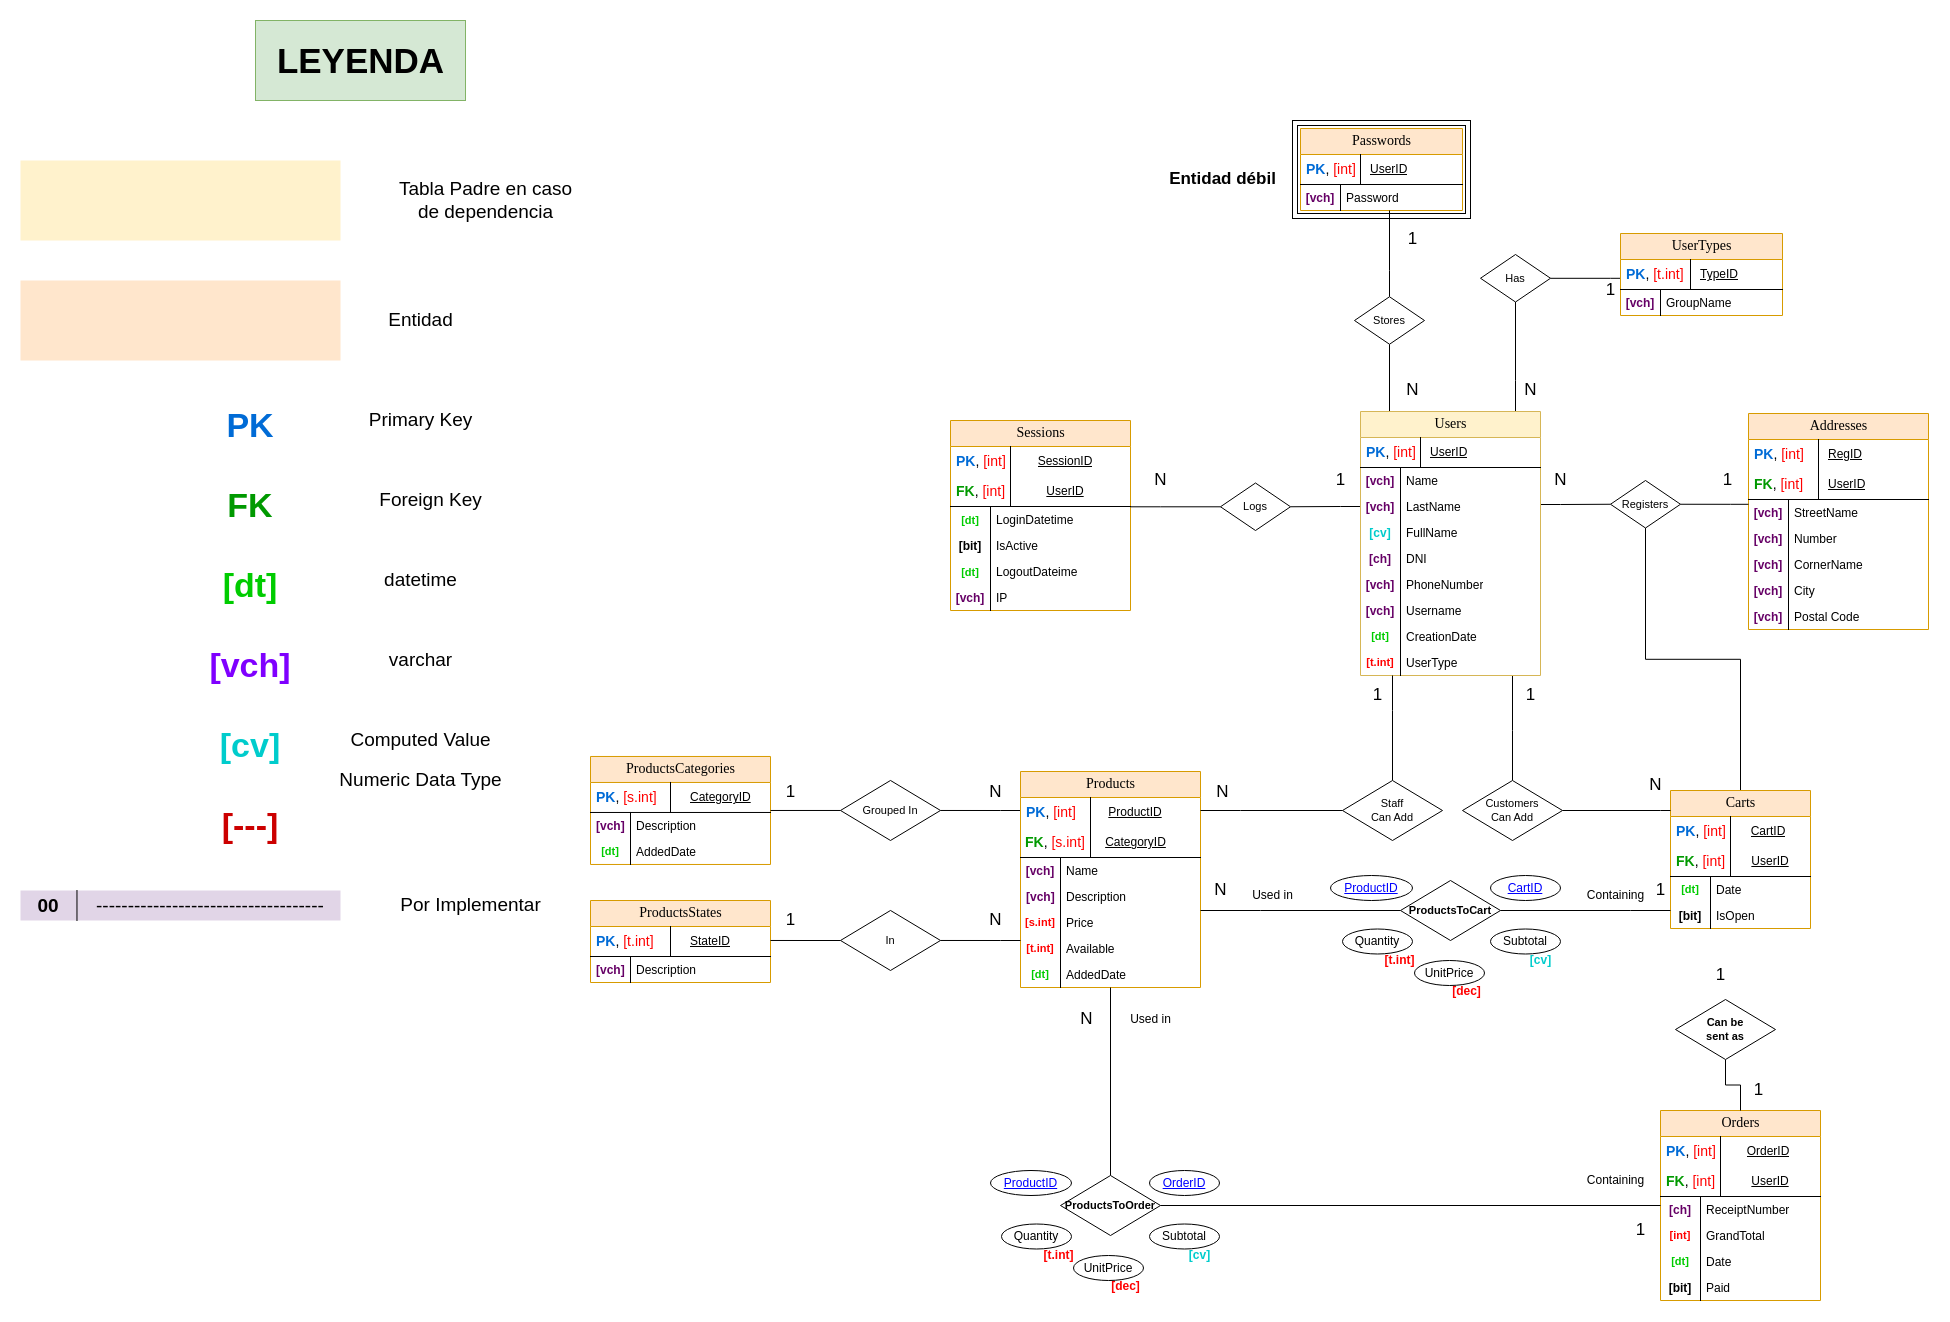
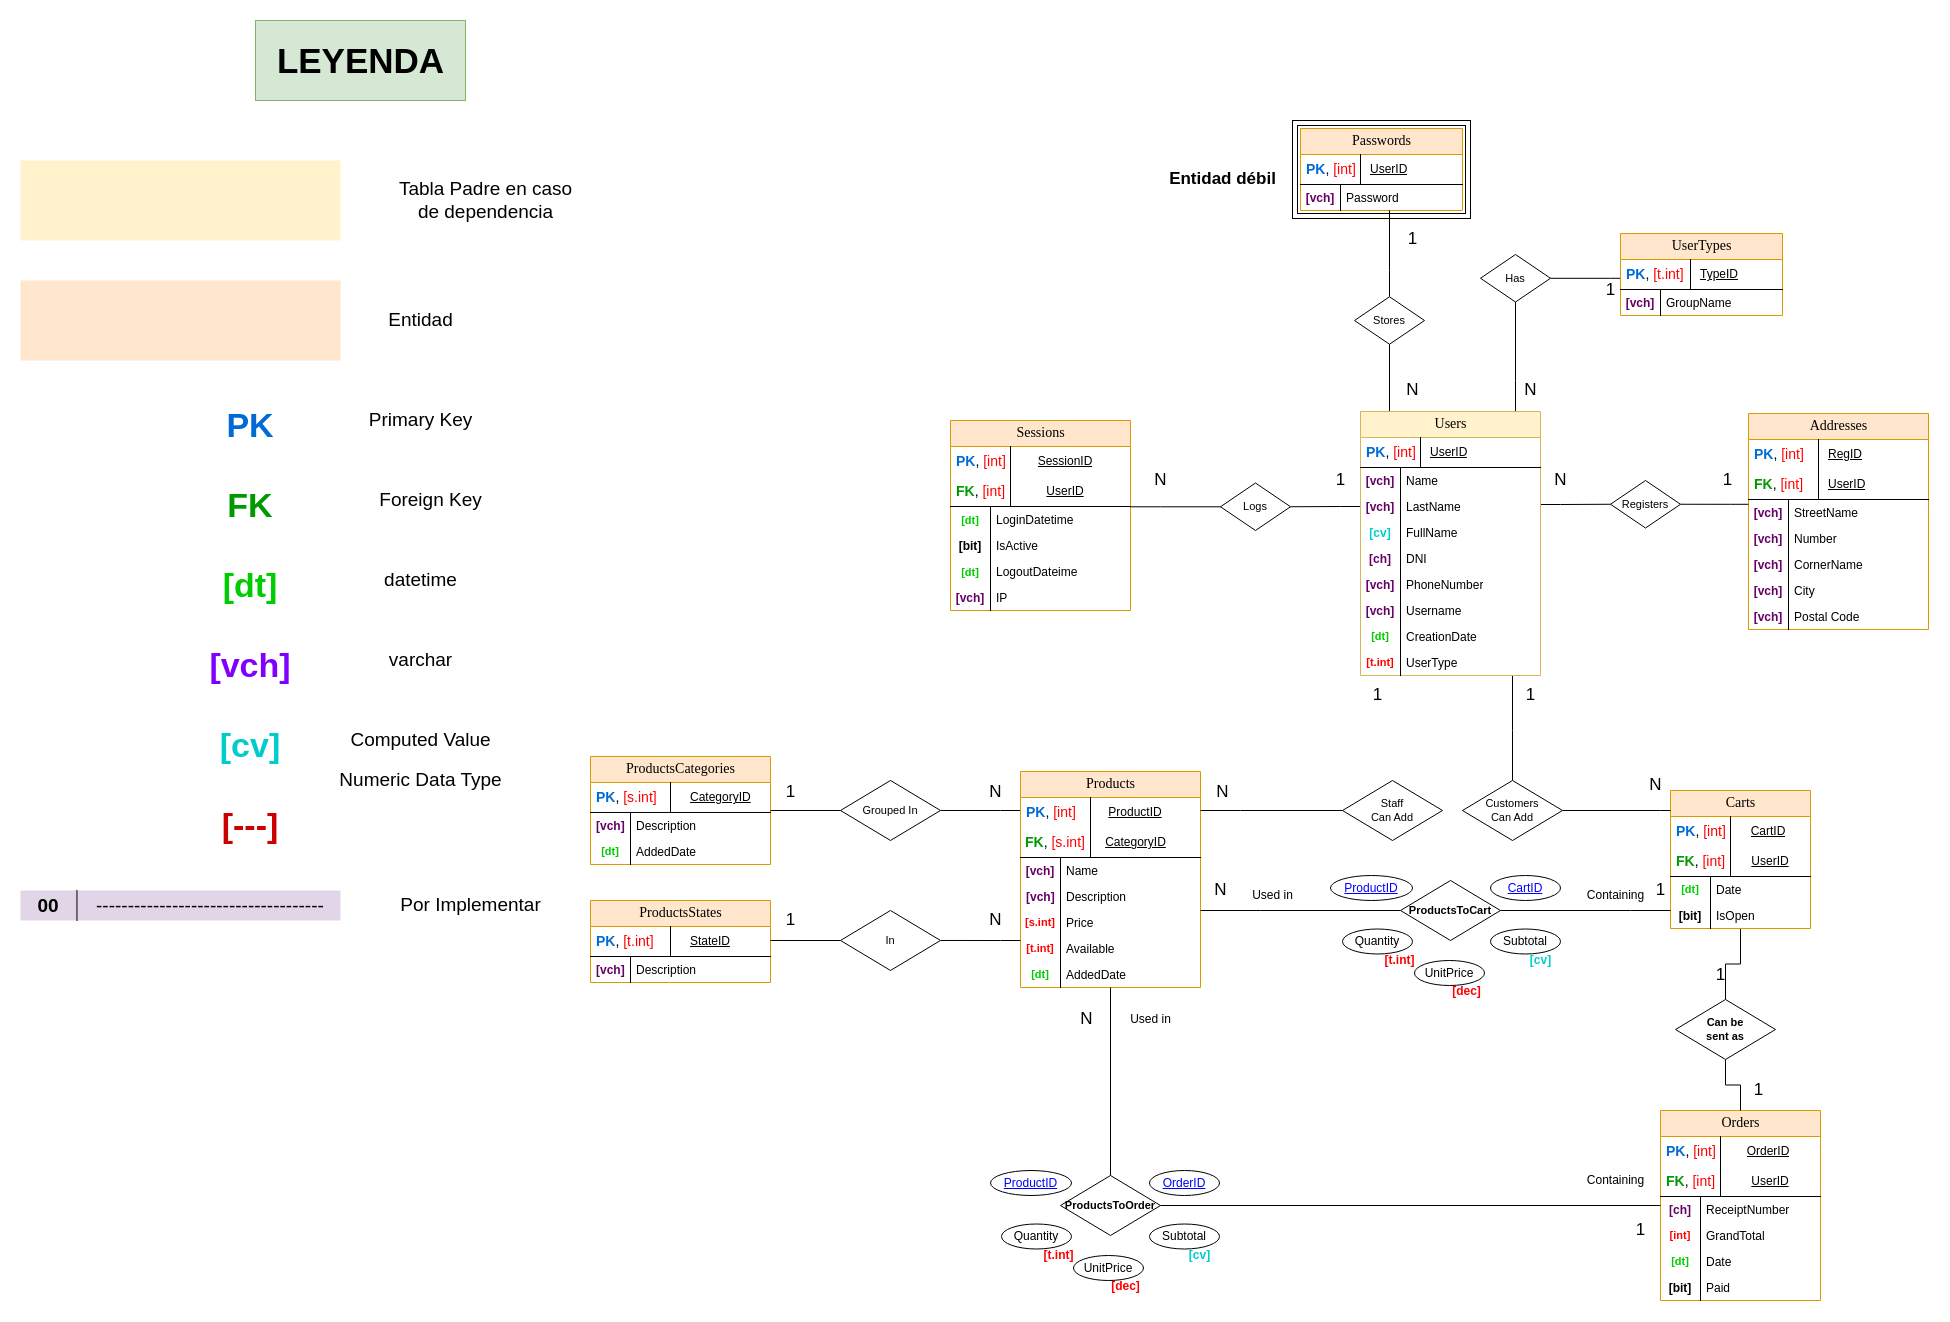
(1694, 659) -> (1733, 964)
(1393, 730) -> none
